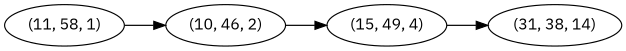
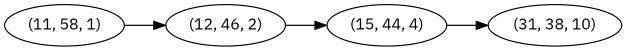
(226, 25) -> (226, 25)
(387, 25) -> (387, 25)
(555, 25) -> (555, 25)
